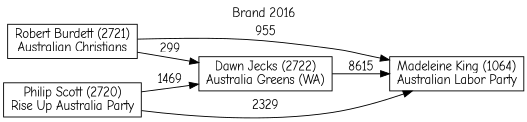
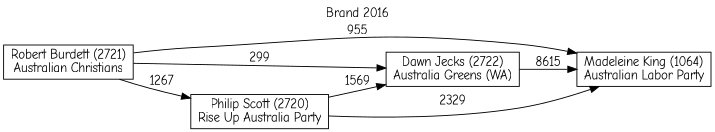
(170, 80) -> (357, 81)
none -> (150, 88)
